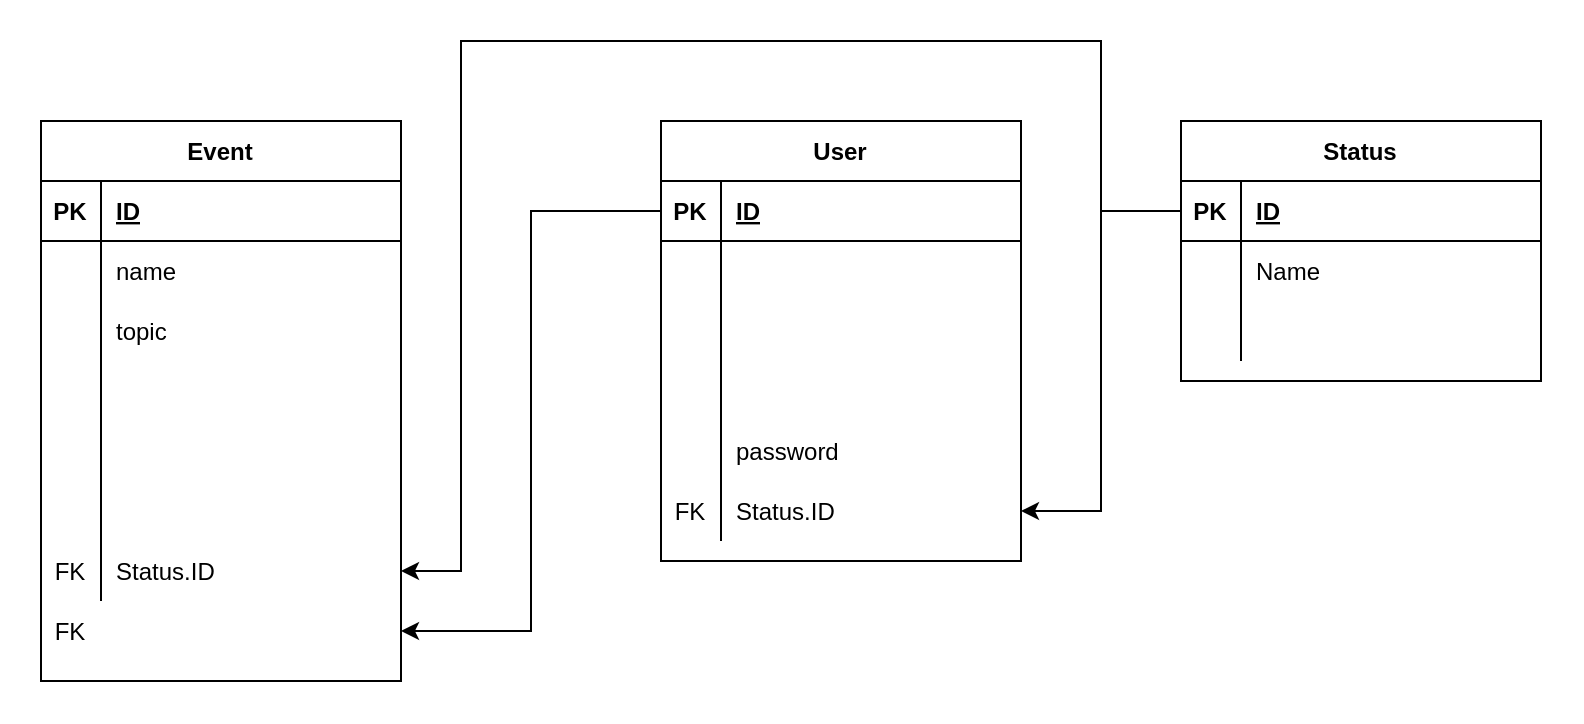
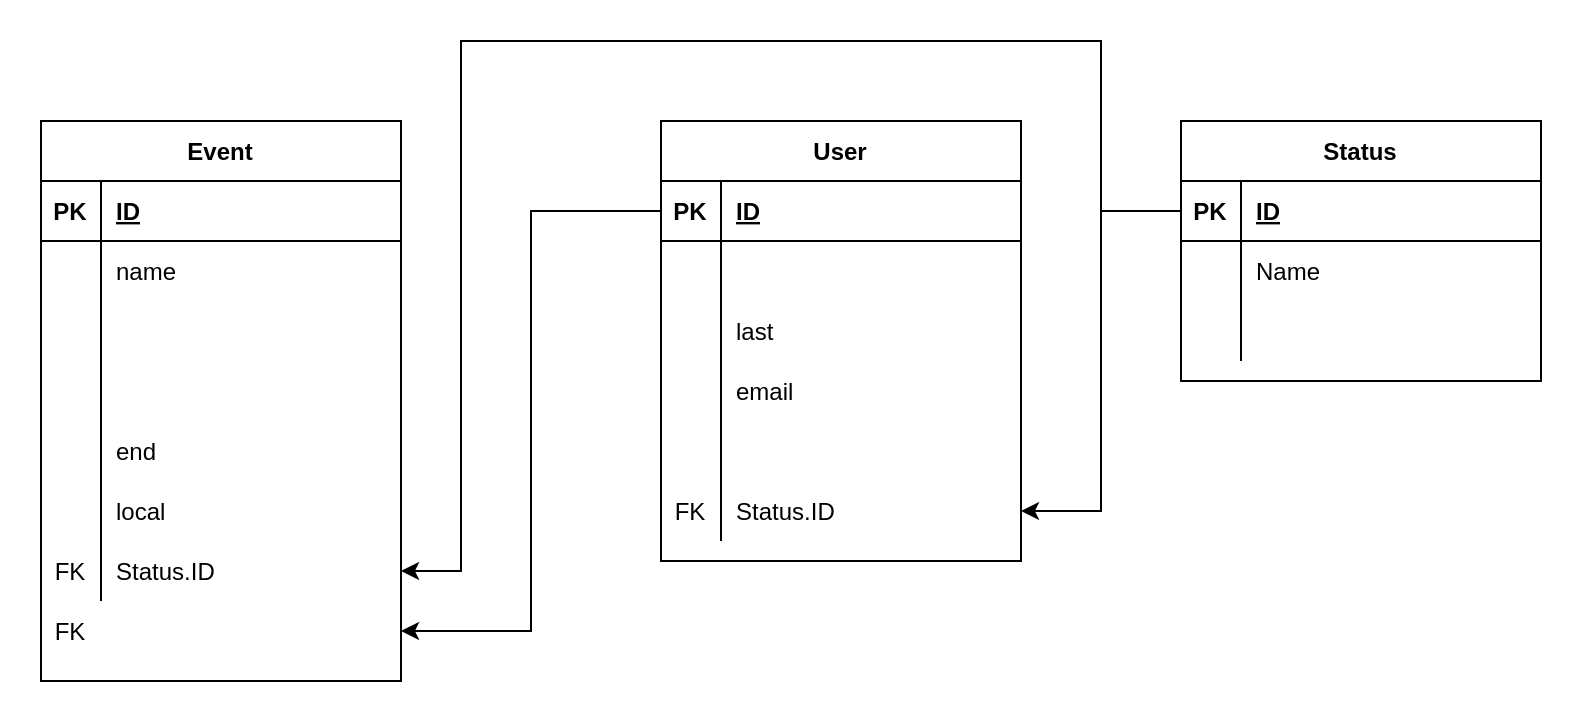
(251, 331) -> none
none -> (871, 331)
none -> (871, 391)
none -> (251, 451)
(871, 451) -> none
none -> (251, 511)
